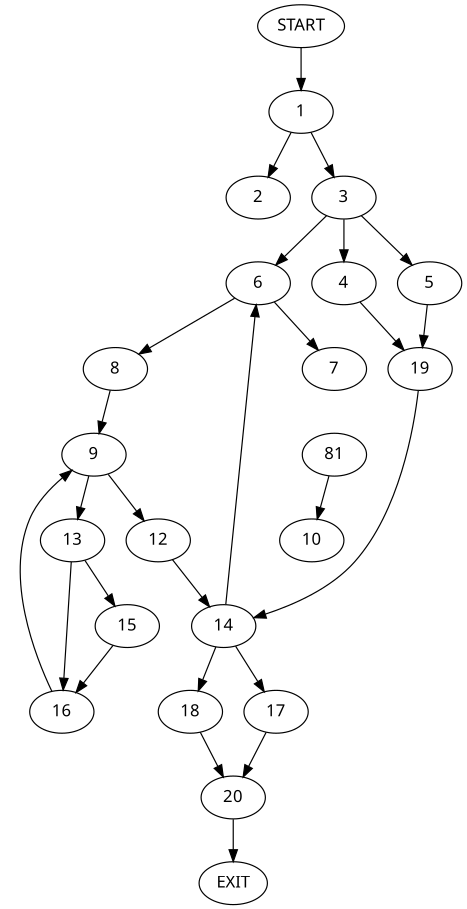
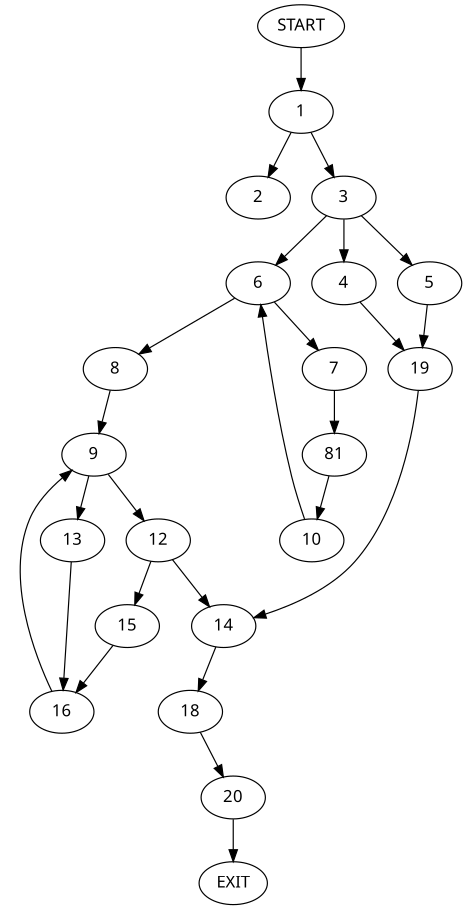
none -> (334, 406)
(240, 461) -> (279, 419)
(97, 578) -> (145, 577)
(276, 712) -> none
